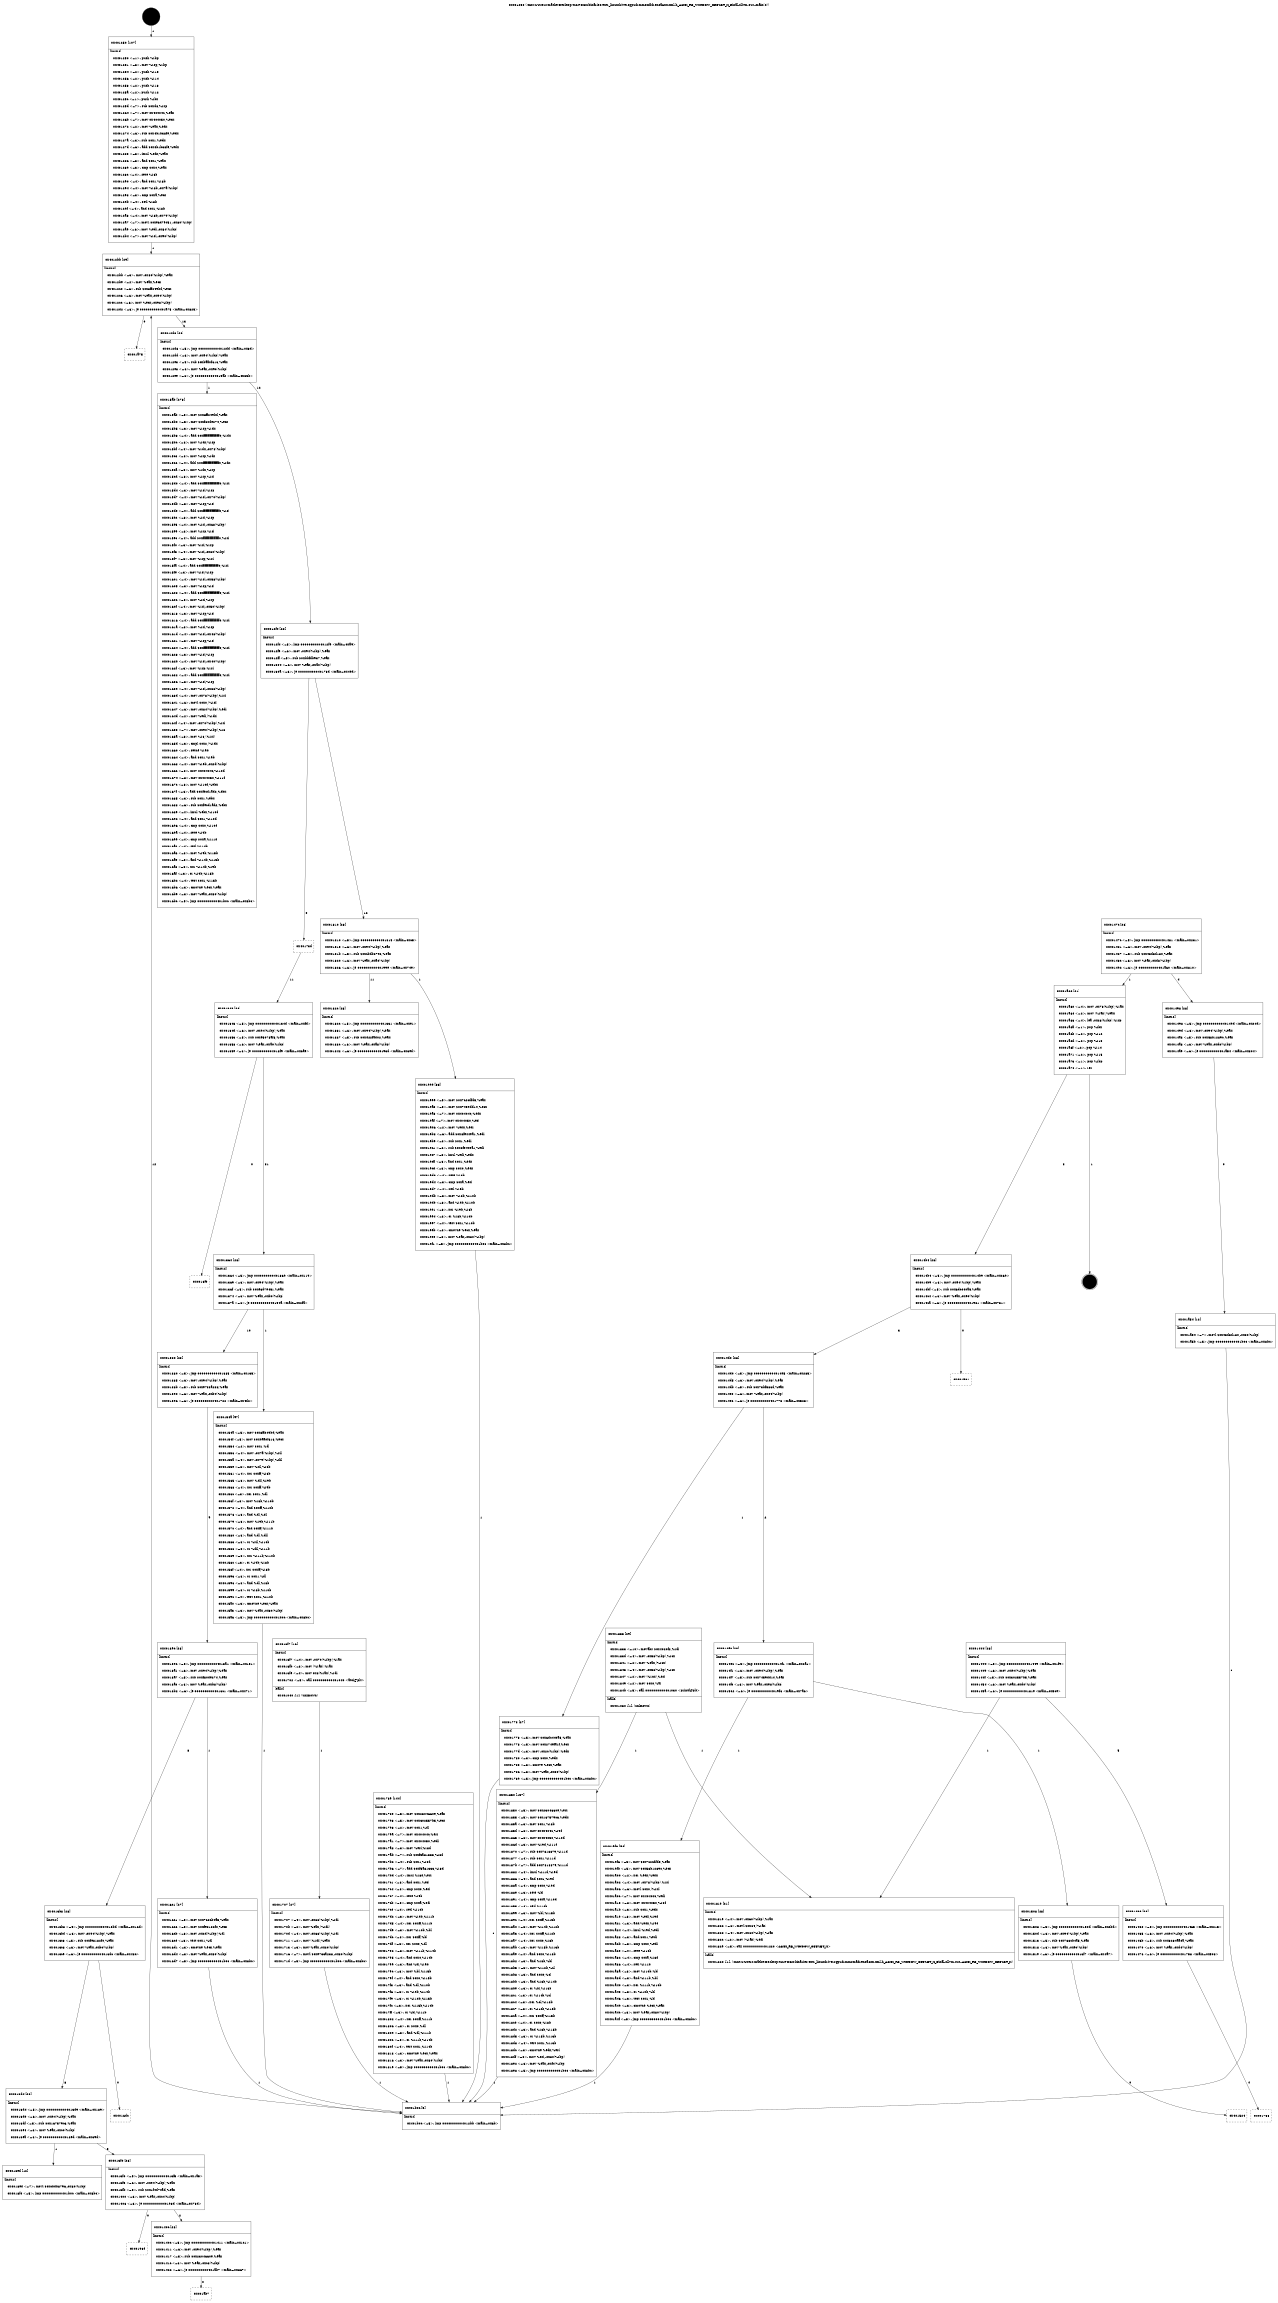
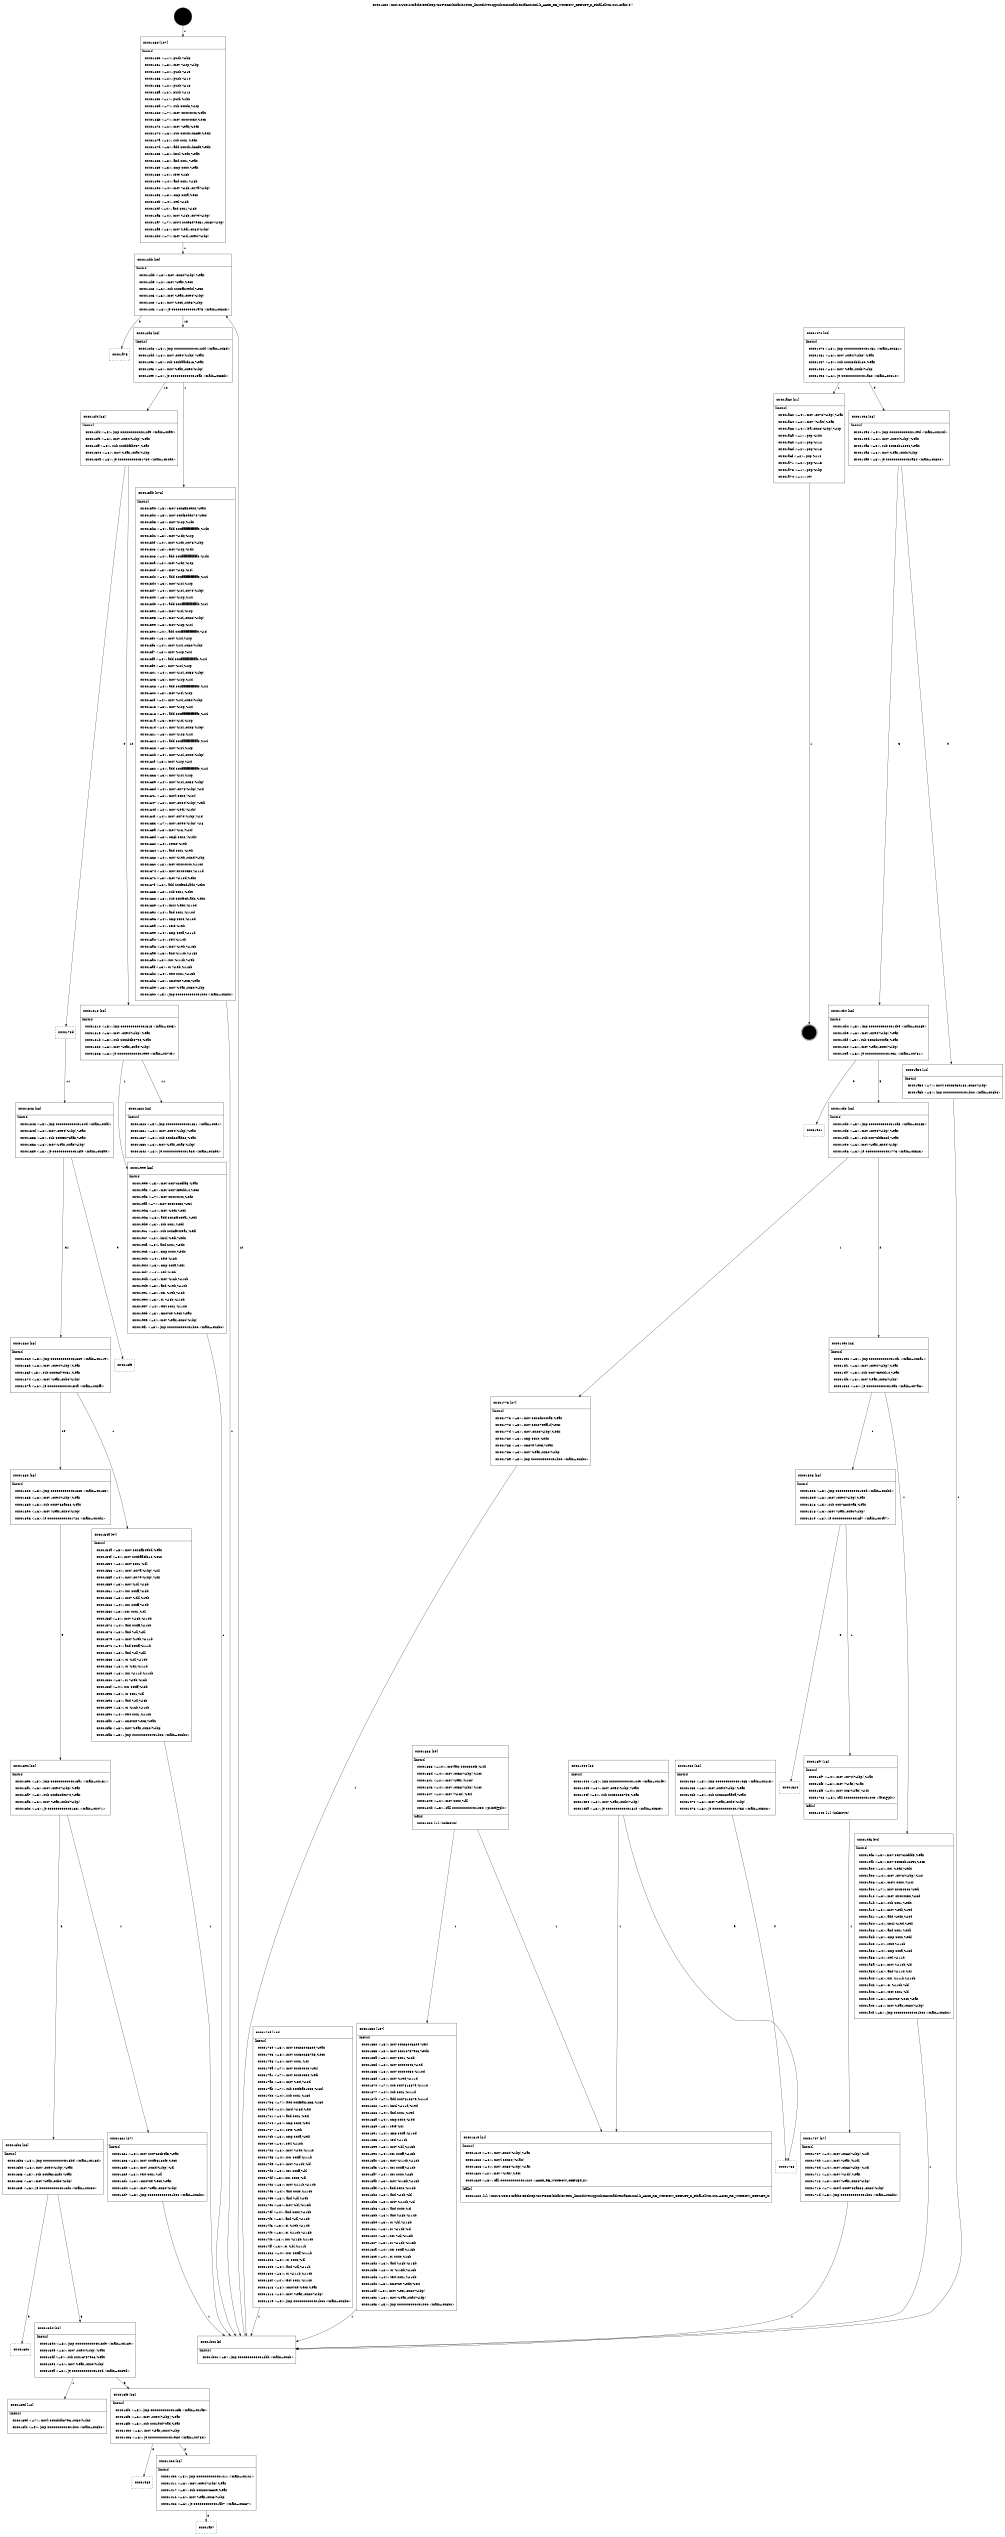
(1021, 1164) -> (889, 734)
none -> (848, 1639)
none -> (230, 1668)
(1122, 1791) -> (713, 2002)
